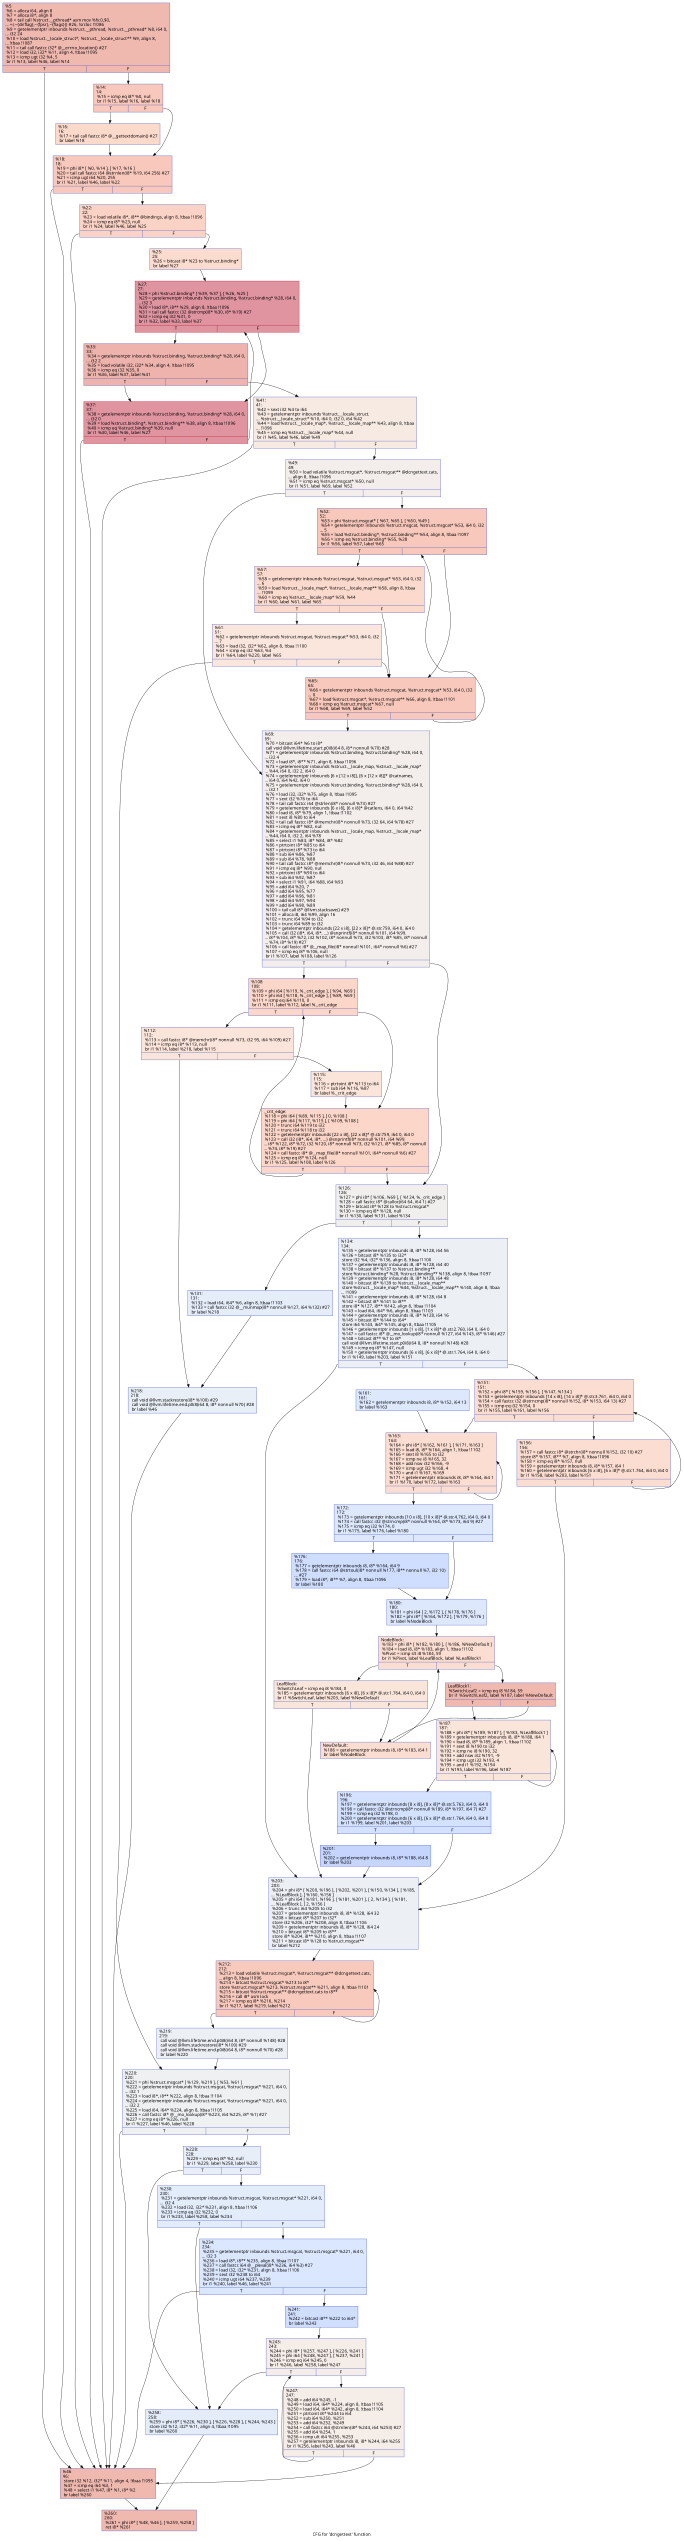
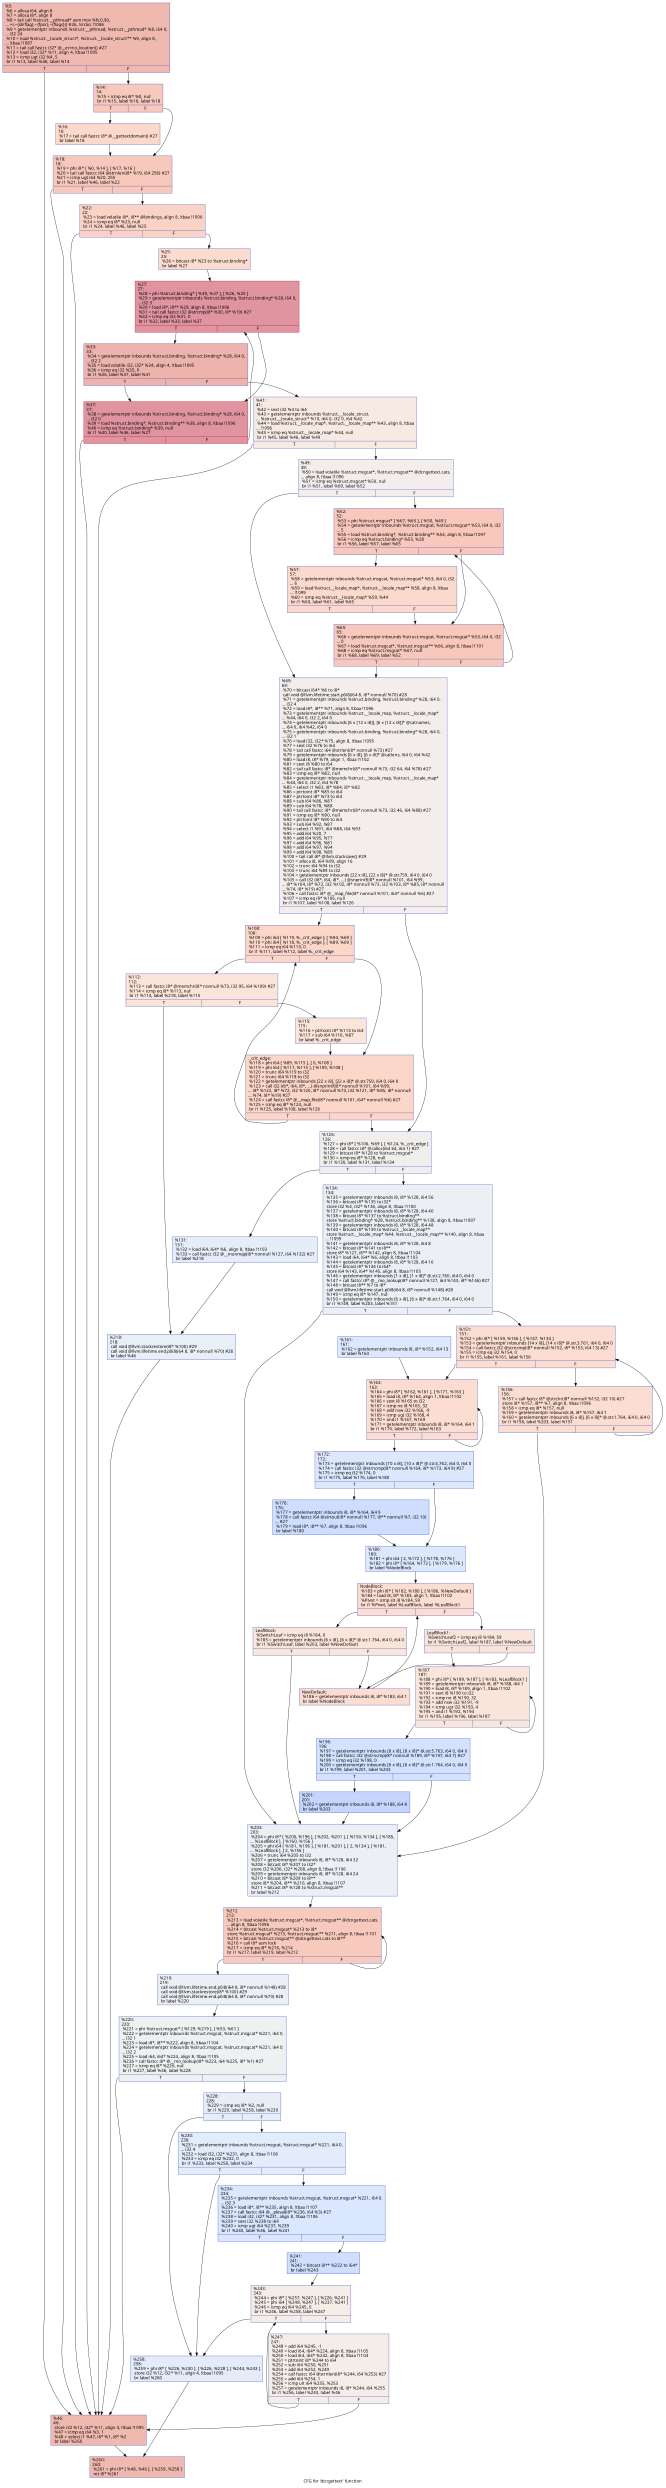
(297, 645) -> none
(500, 1695) -> (479, 1641)
(149, 2368) -> none
